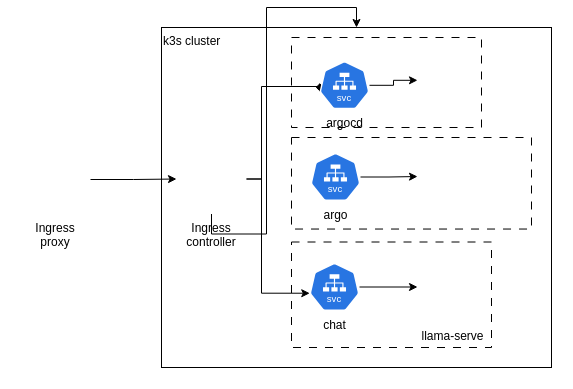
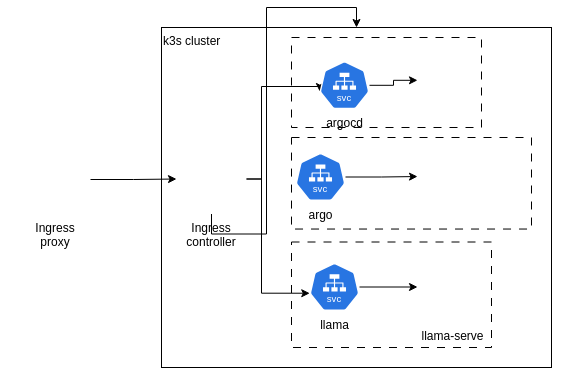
(318, 87) -> (317, 87)
(336, 177) -> (321, 177)
(334, 299) -> (334, 299)
